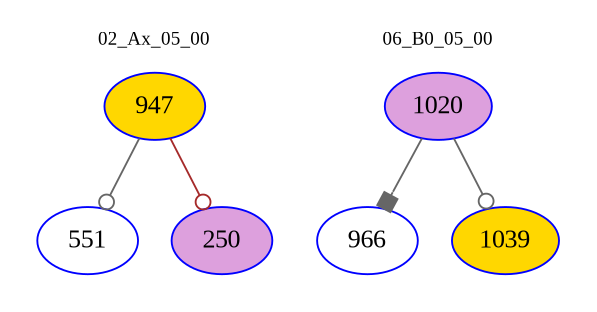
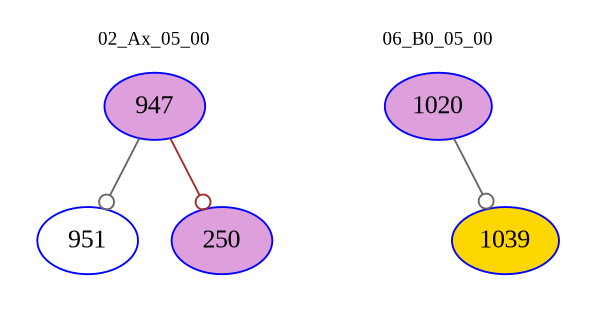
(155, 106) -> (155, 106)
(88, 241) -> (88, 241)
(367, 241) -> none
